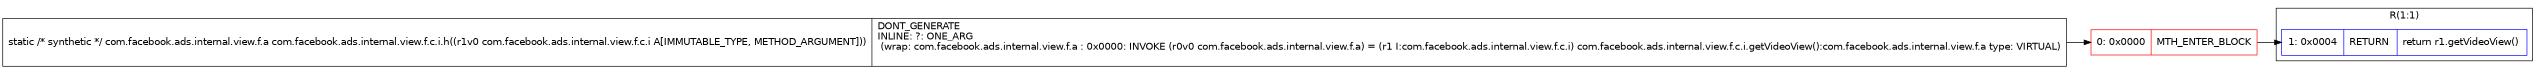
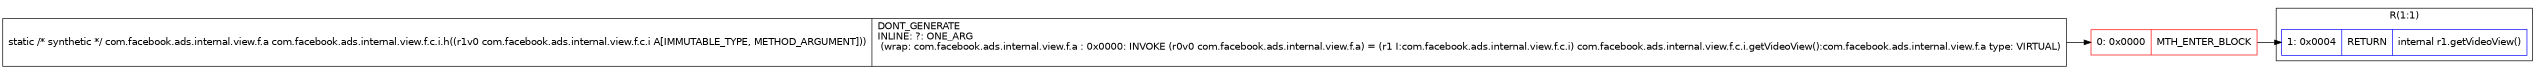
(2461, 42) -> (2460, 42)
